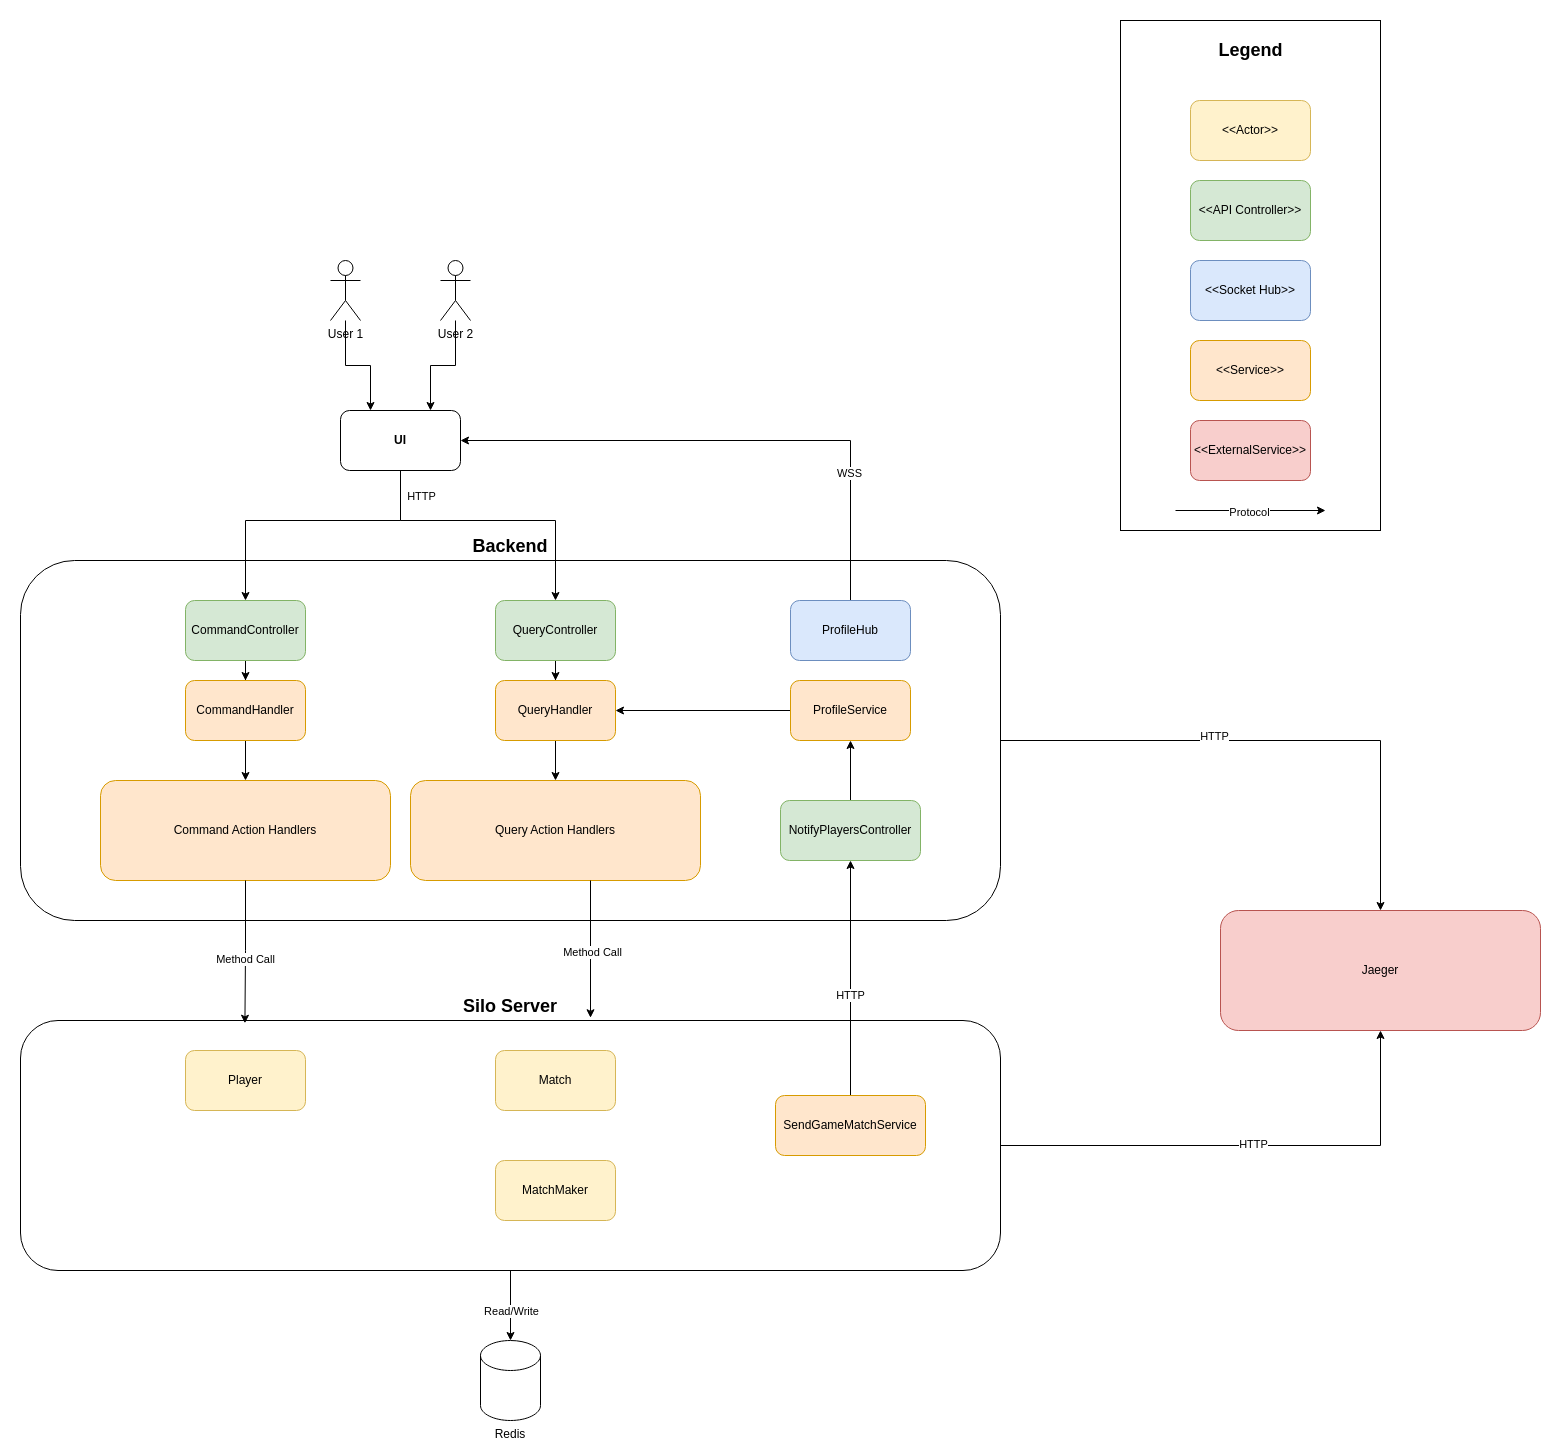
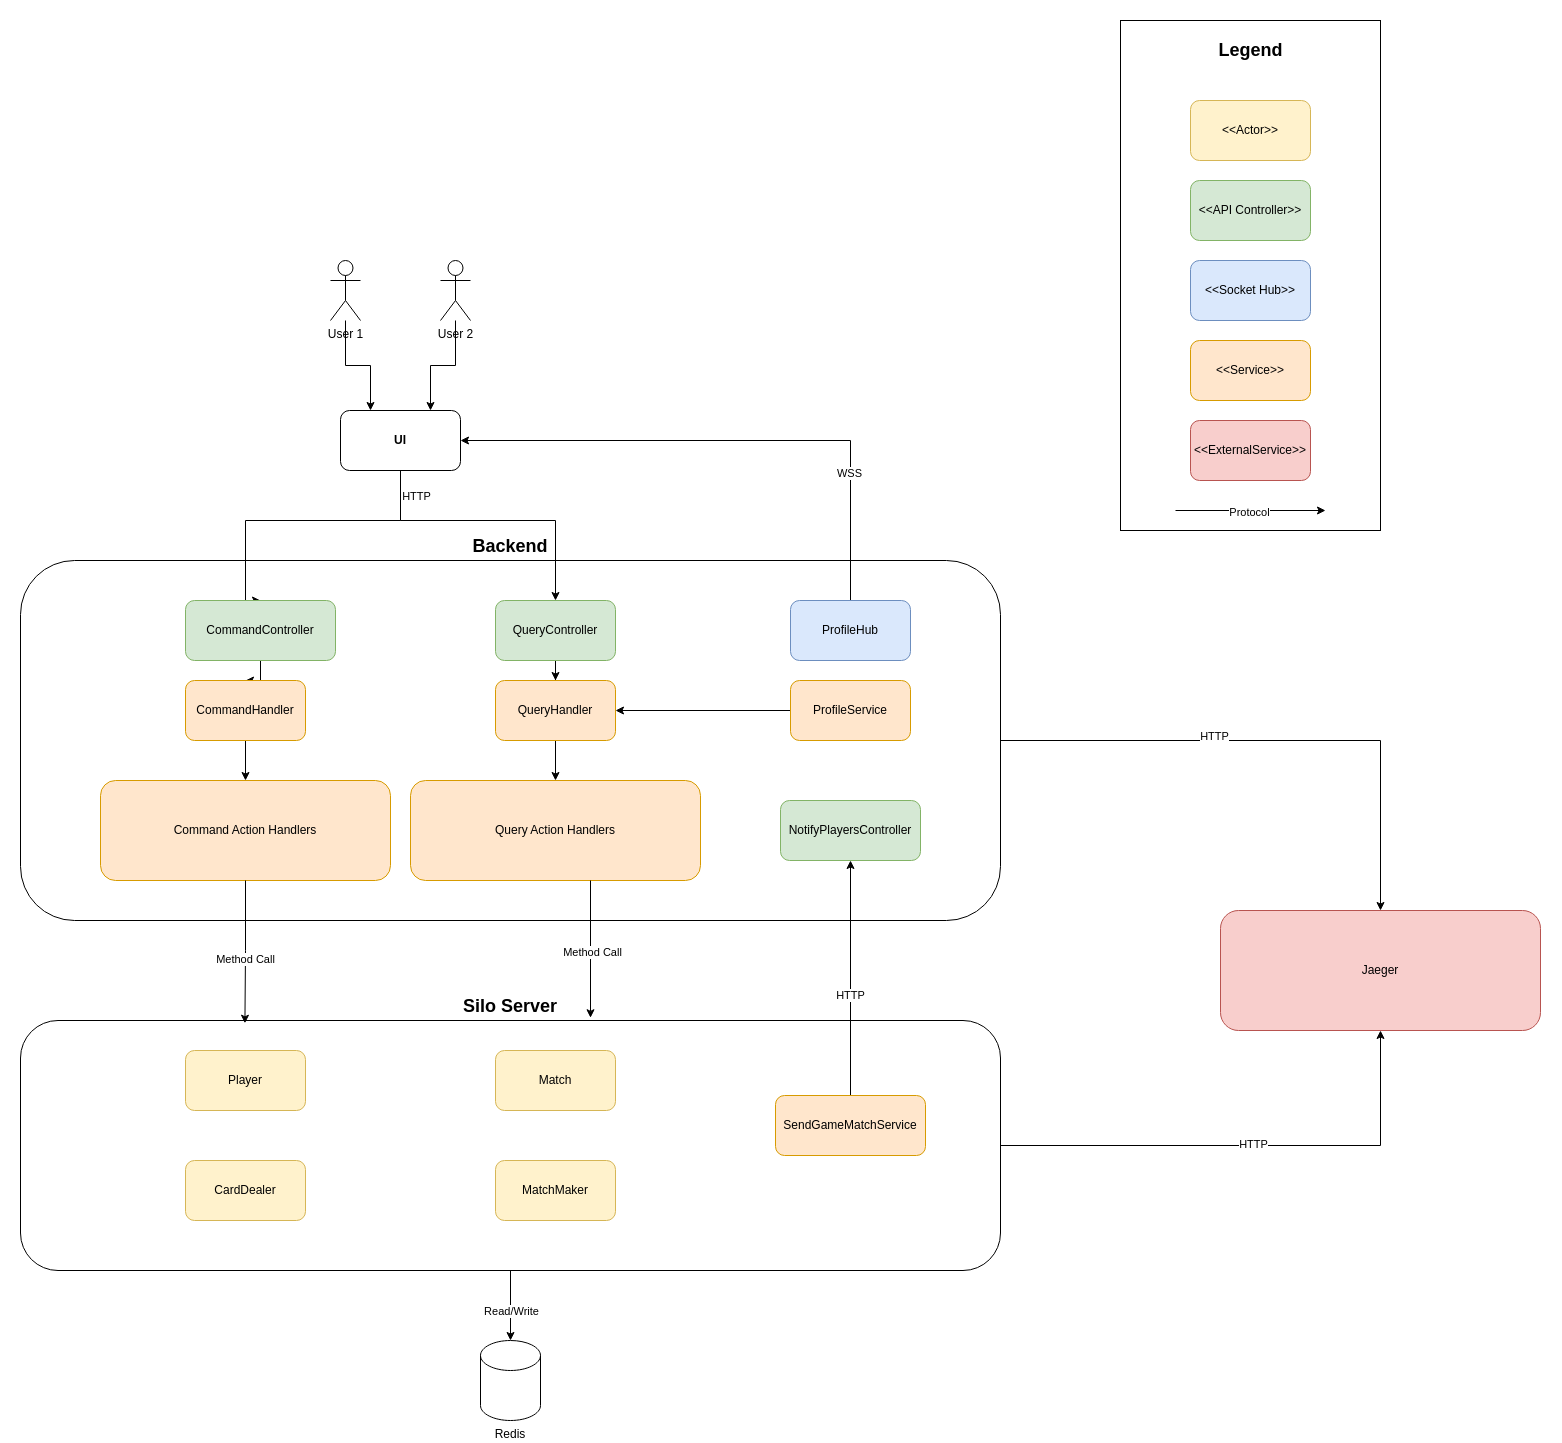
(246, 631) -> (261, 631)
(851, 774) -> none
none -> (246, 1191)
